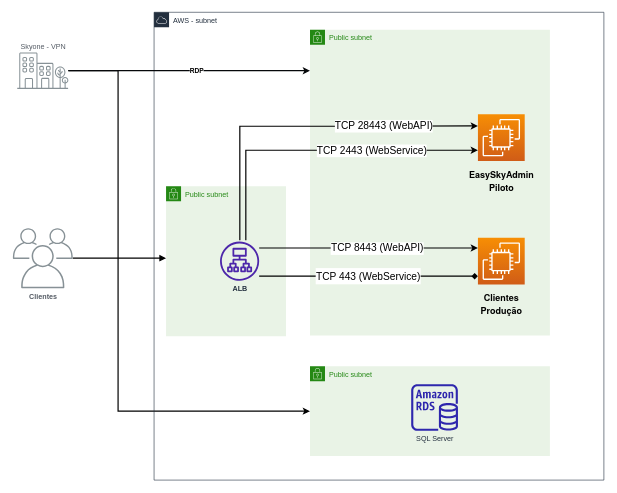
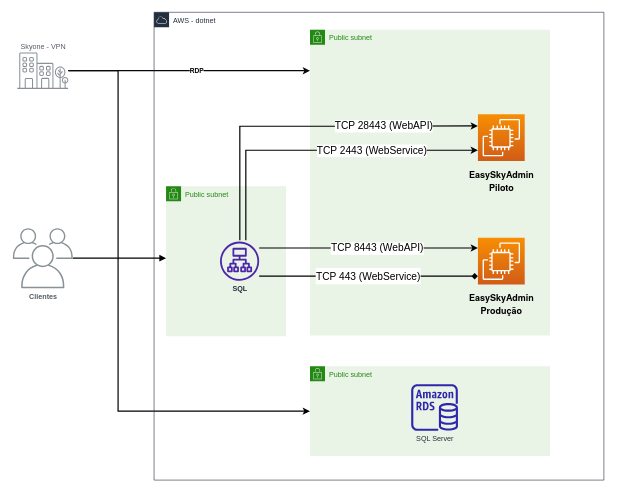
(195, 21) -> (195, 21)
(240, 290) -> (240, 290)
(502, 298) -> (502, 298)
